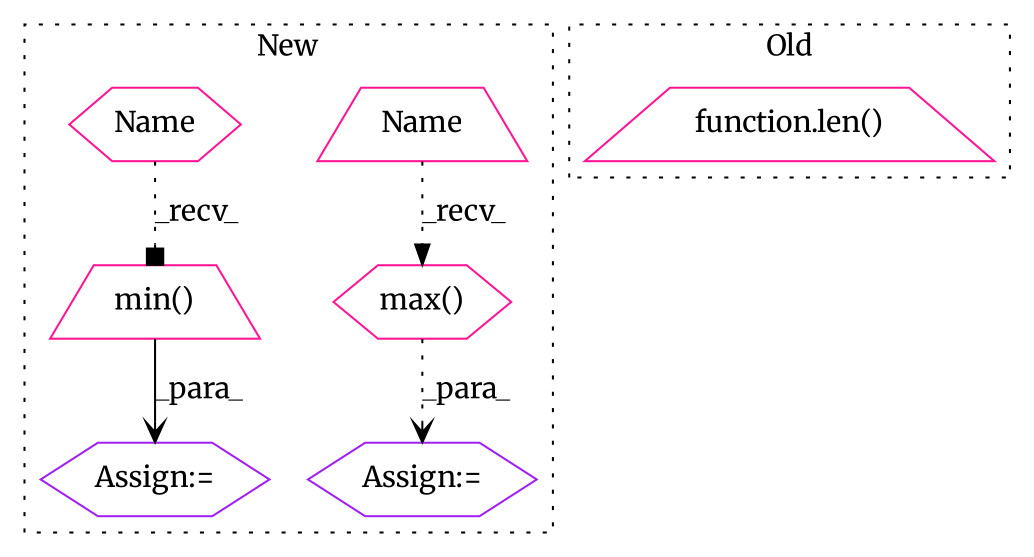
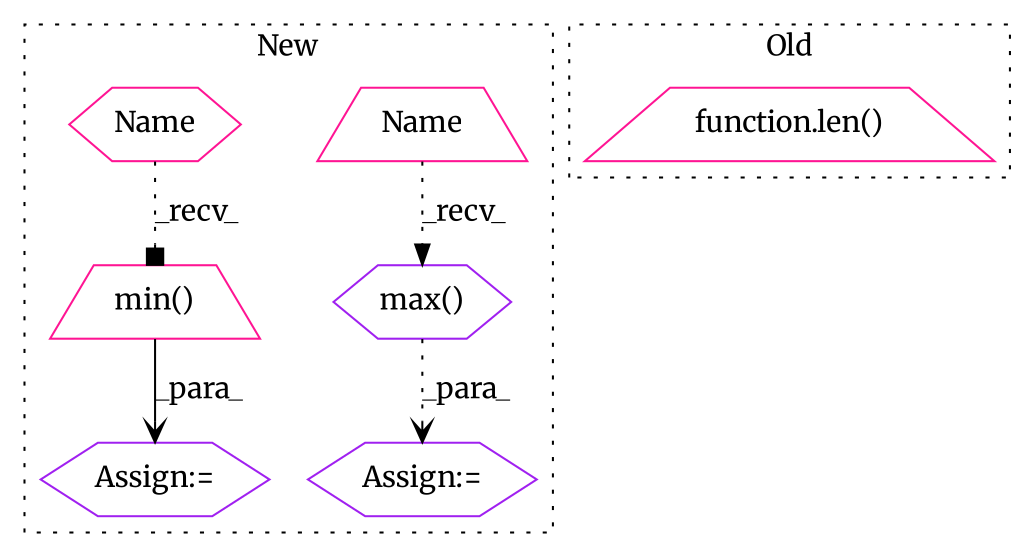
(422, 302) -> (422, 302)
